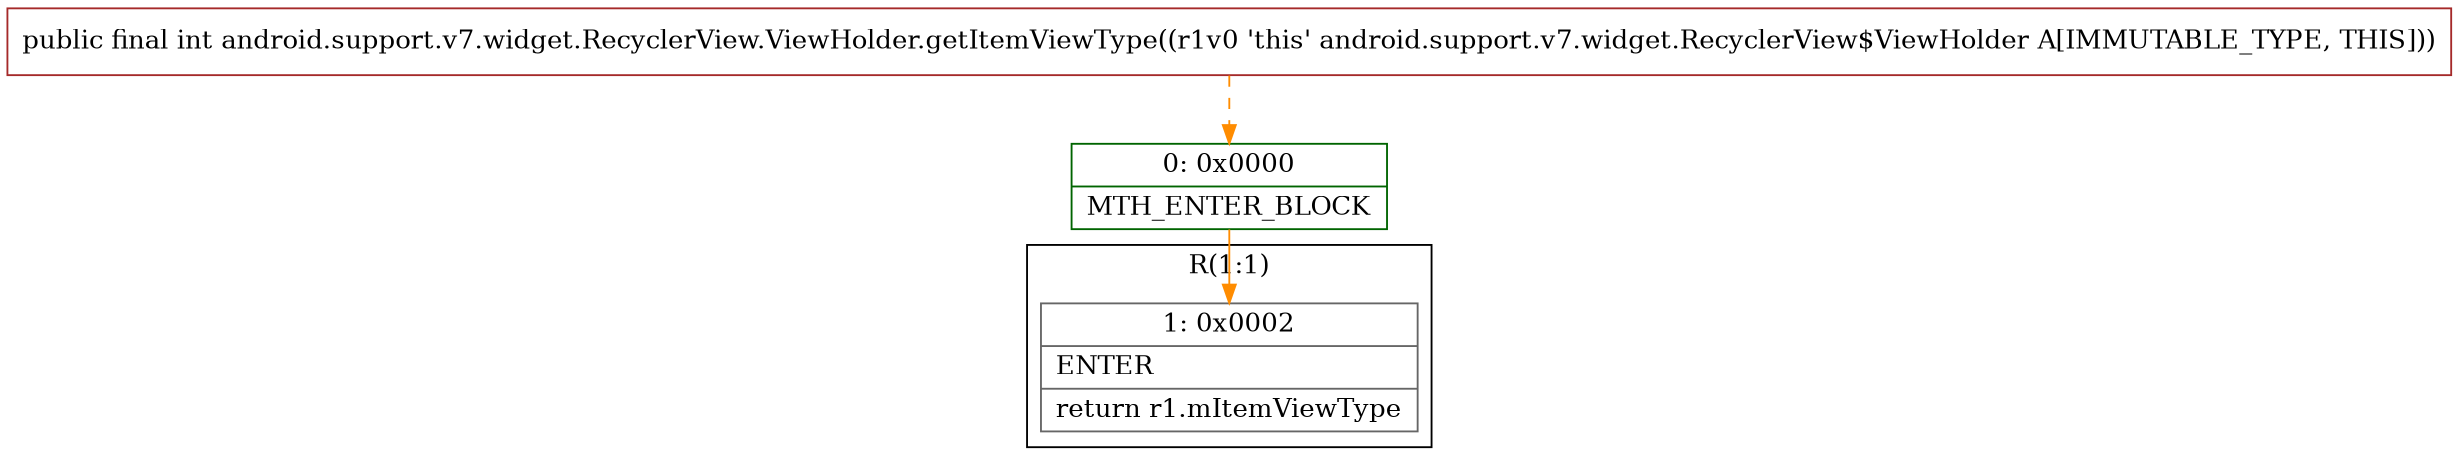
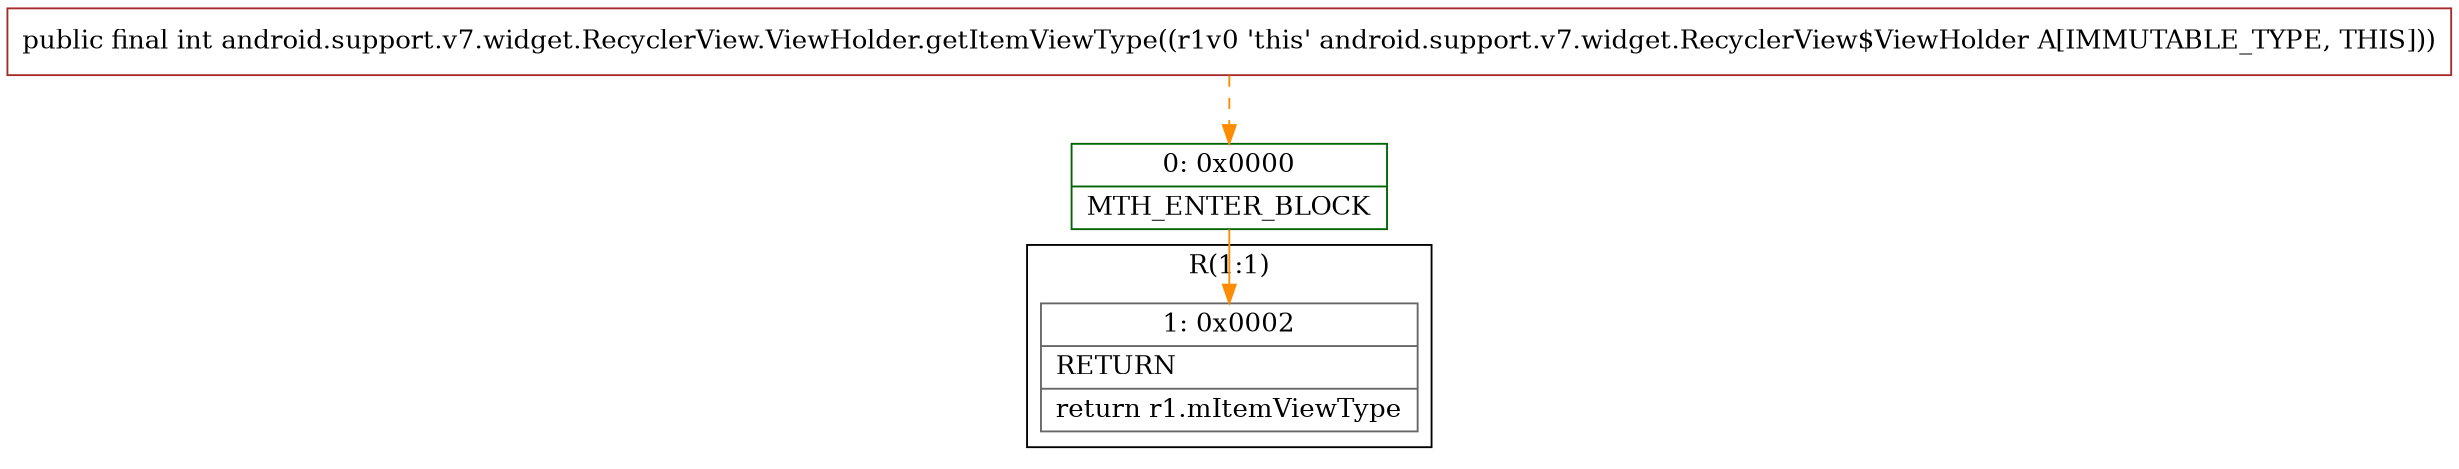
(1105, 366) -> (1116, 366)
